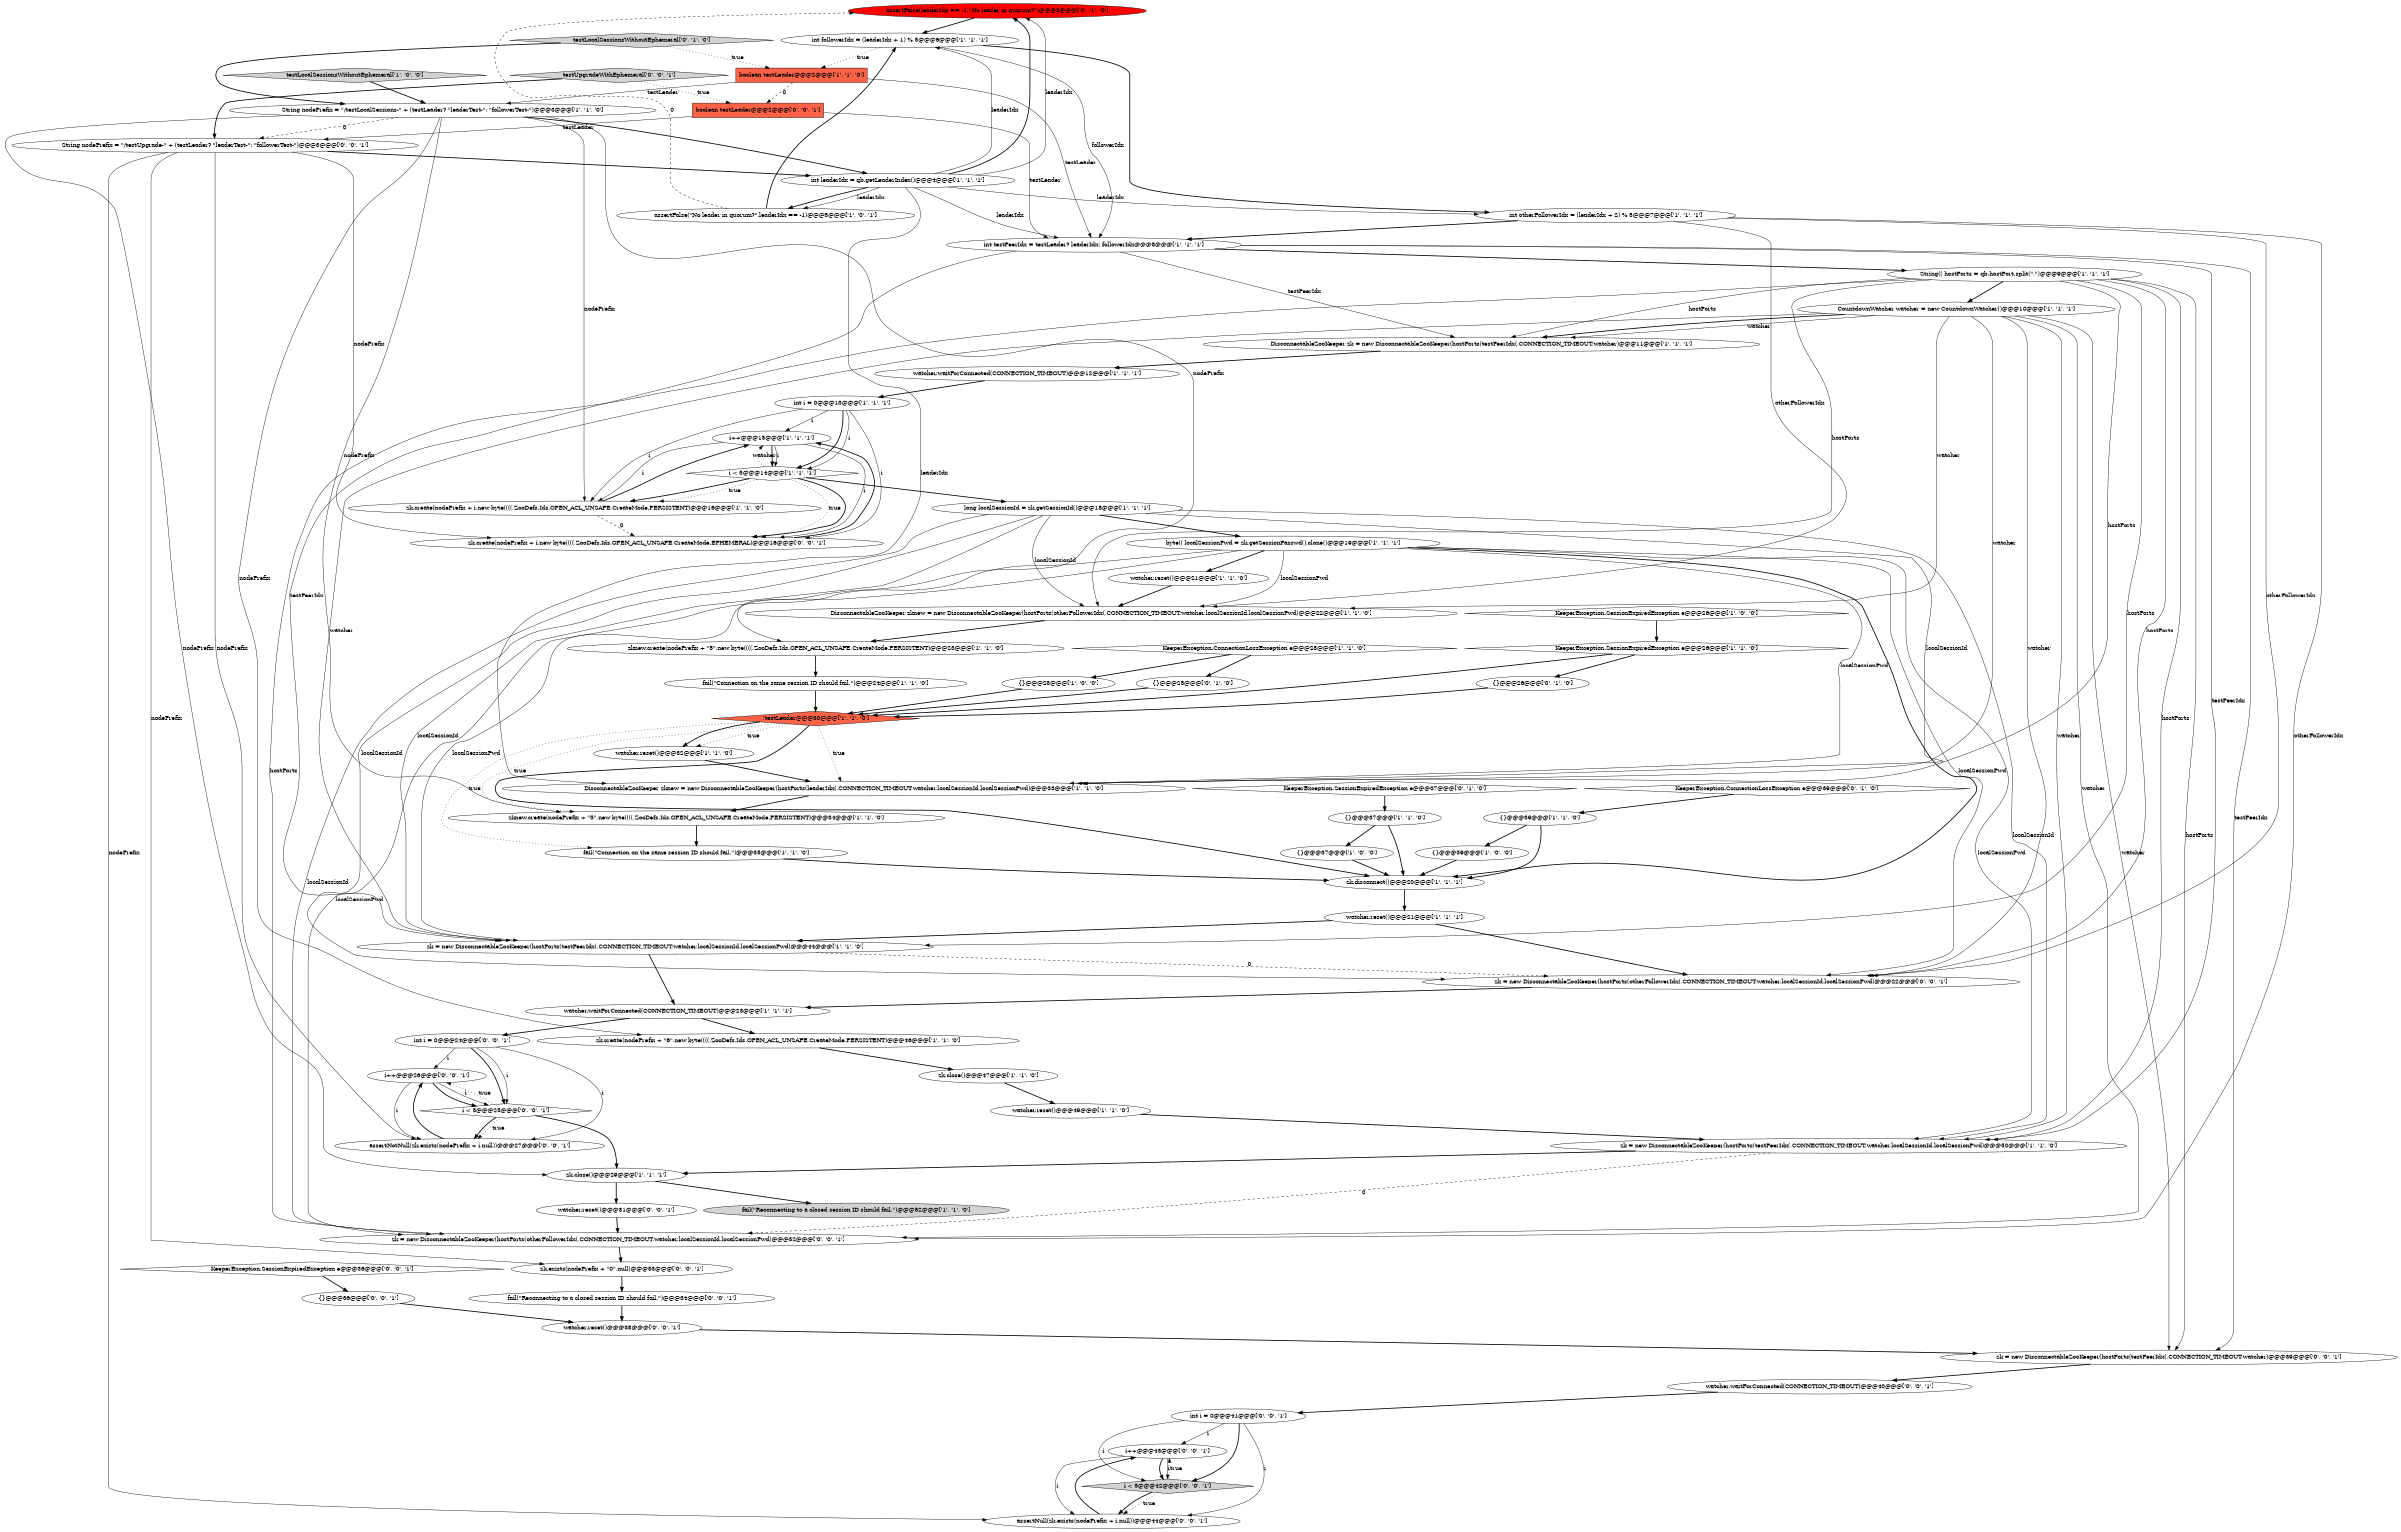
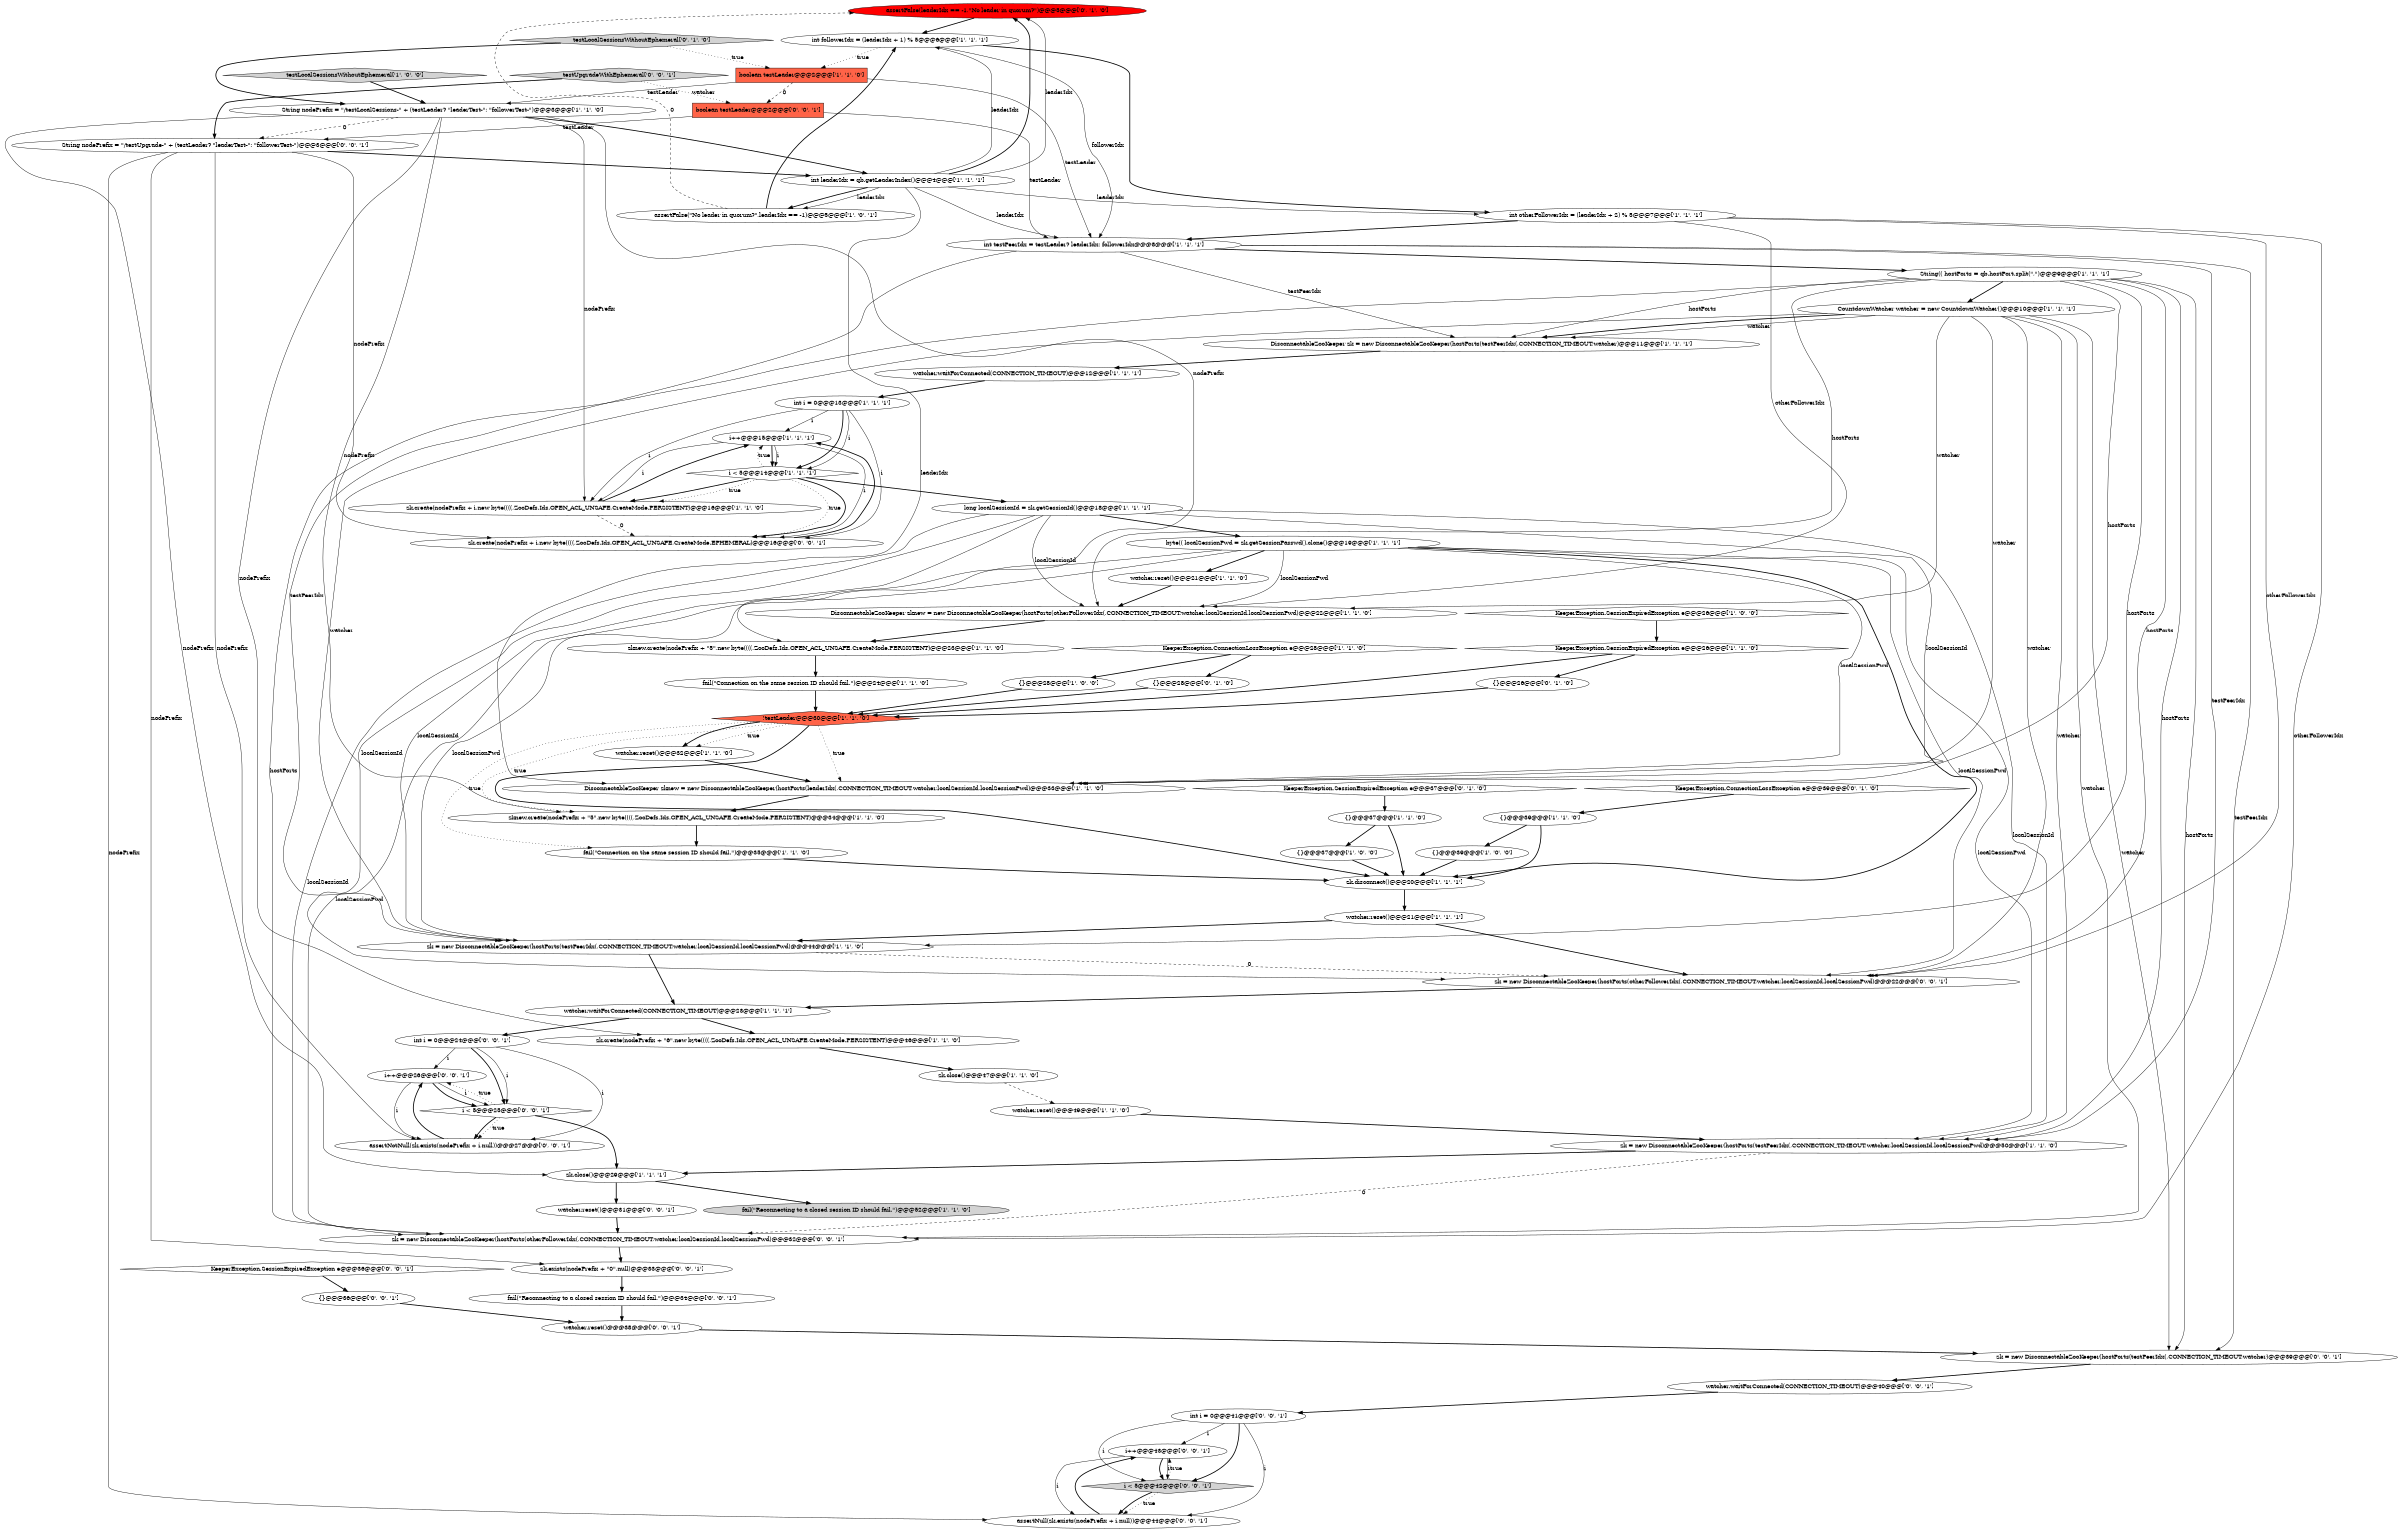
(703, 93) -> (703, 93)
(764, 456) -> (764, 456)
(1028, 1093) -> (1028, 1093)
